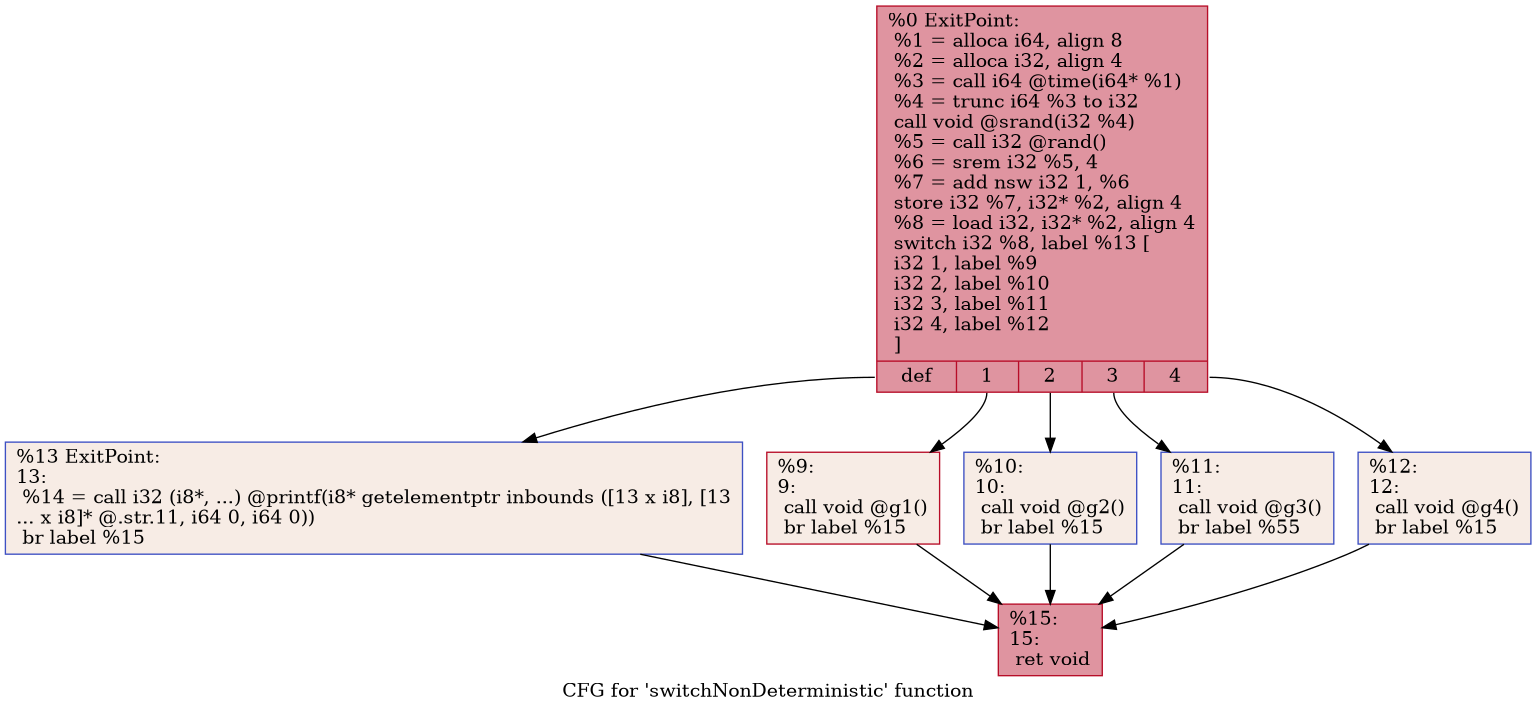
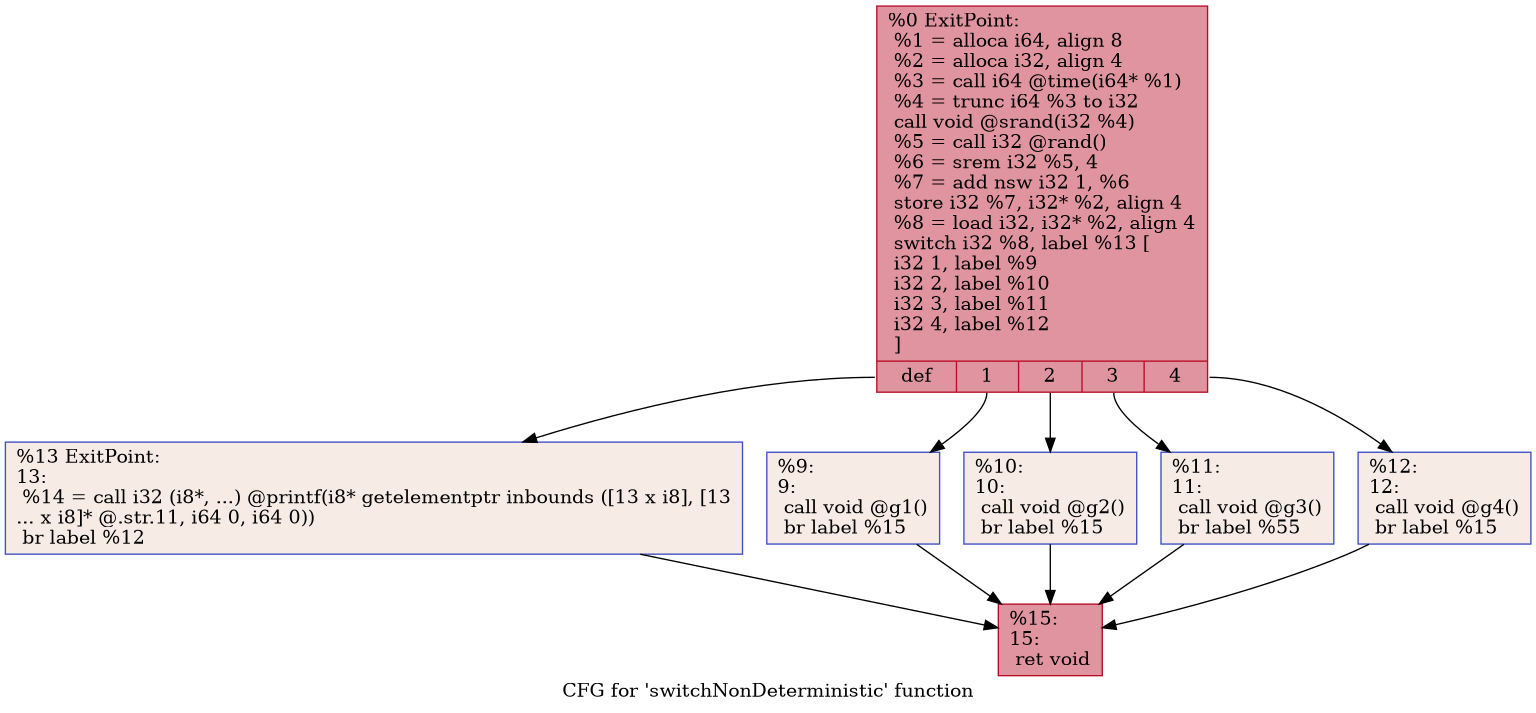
(853, 498) -> (853, 498)
(81, 538) -> (81, 538)
